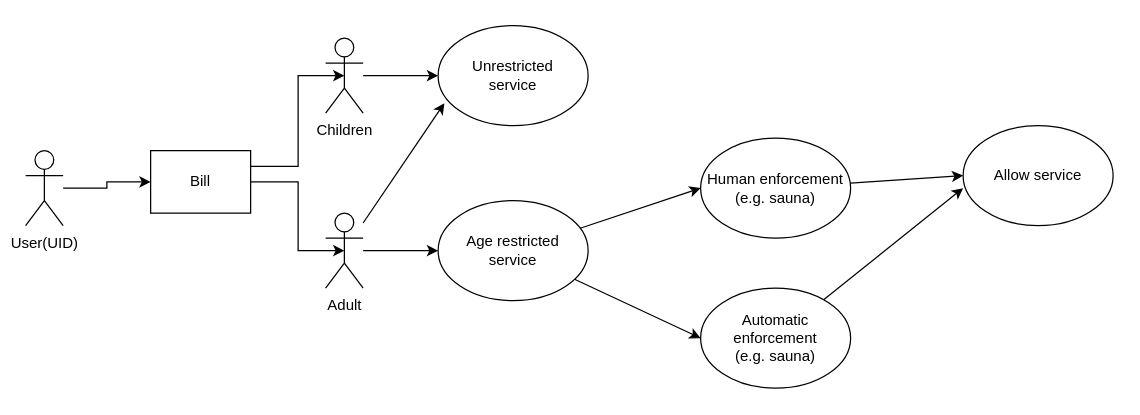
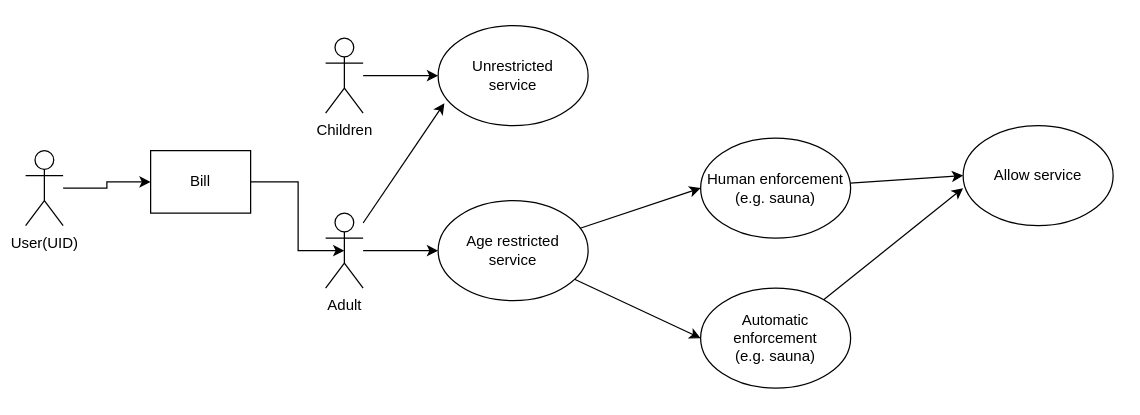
(298, 126) -> none
